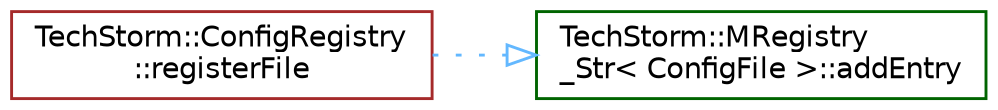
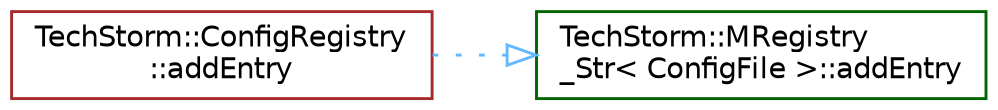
(222, 55) -> (222, 55)
